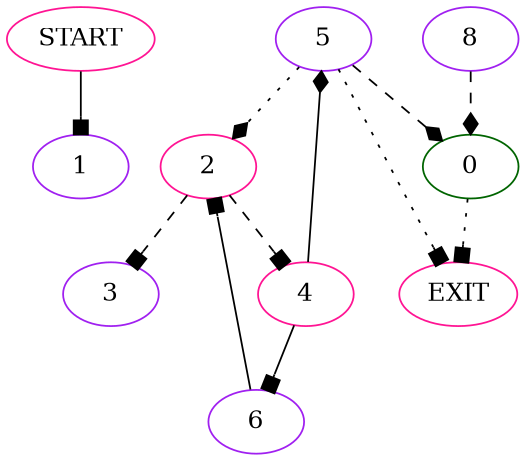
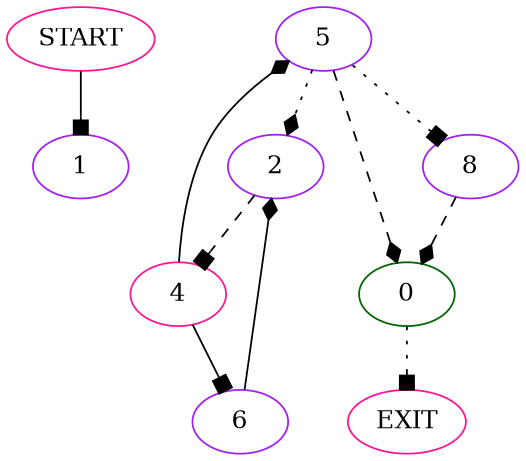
(385, 158) -> (391, 97)
(208, 167) -> (276, 167)
(111, 294) -> none
(234, 303) -> (257, 305)
